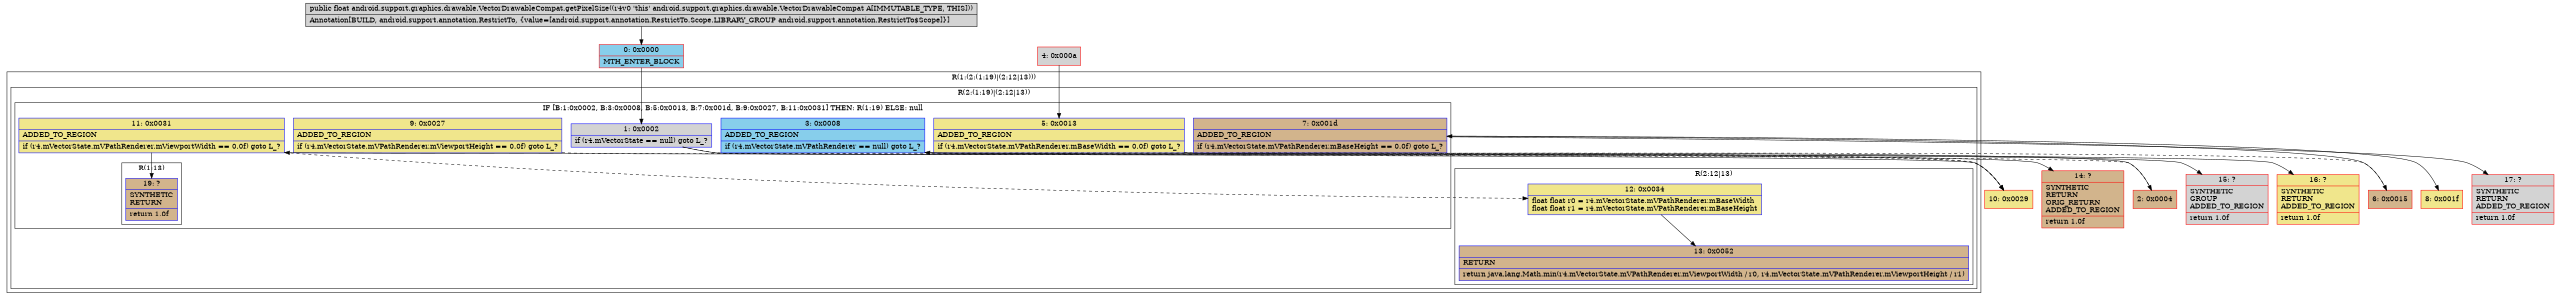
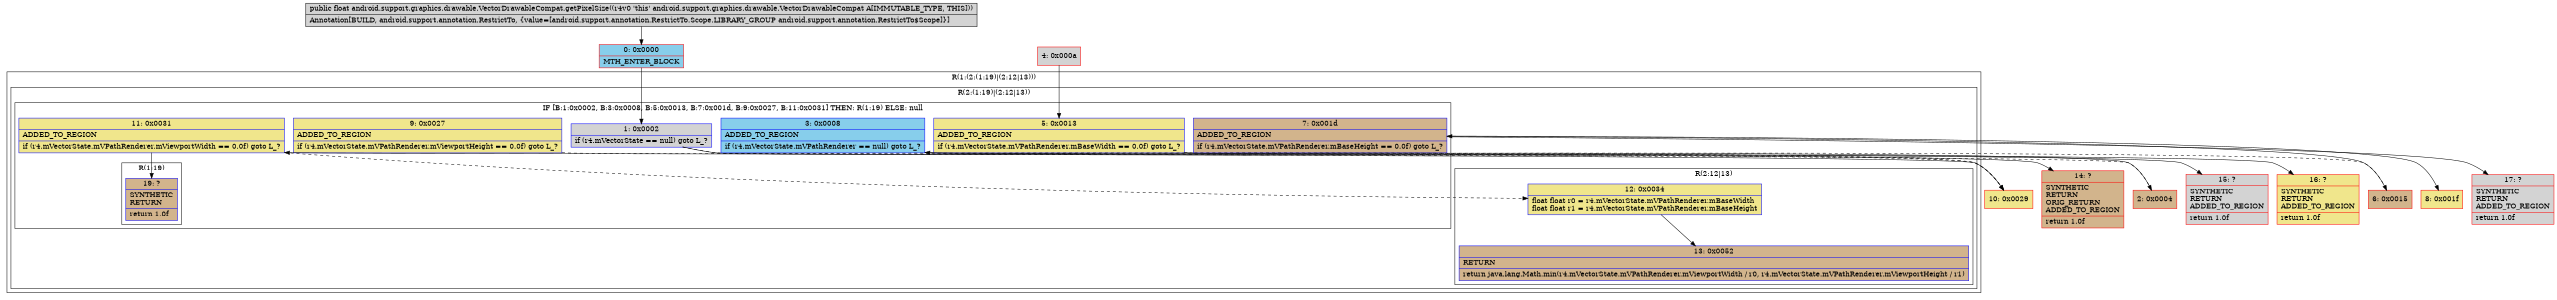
(152, 169) -> (152, 169)
(2204, 199) -> (2206, 199)
